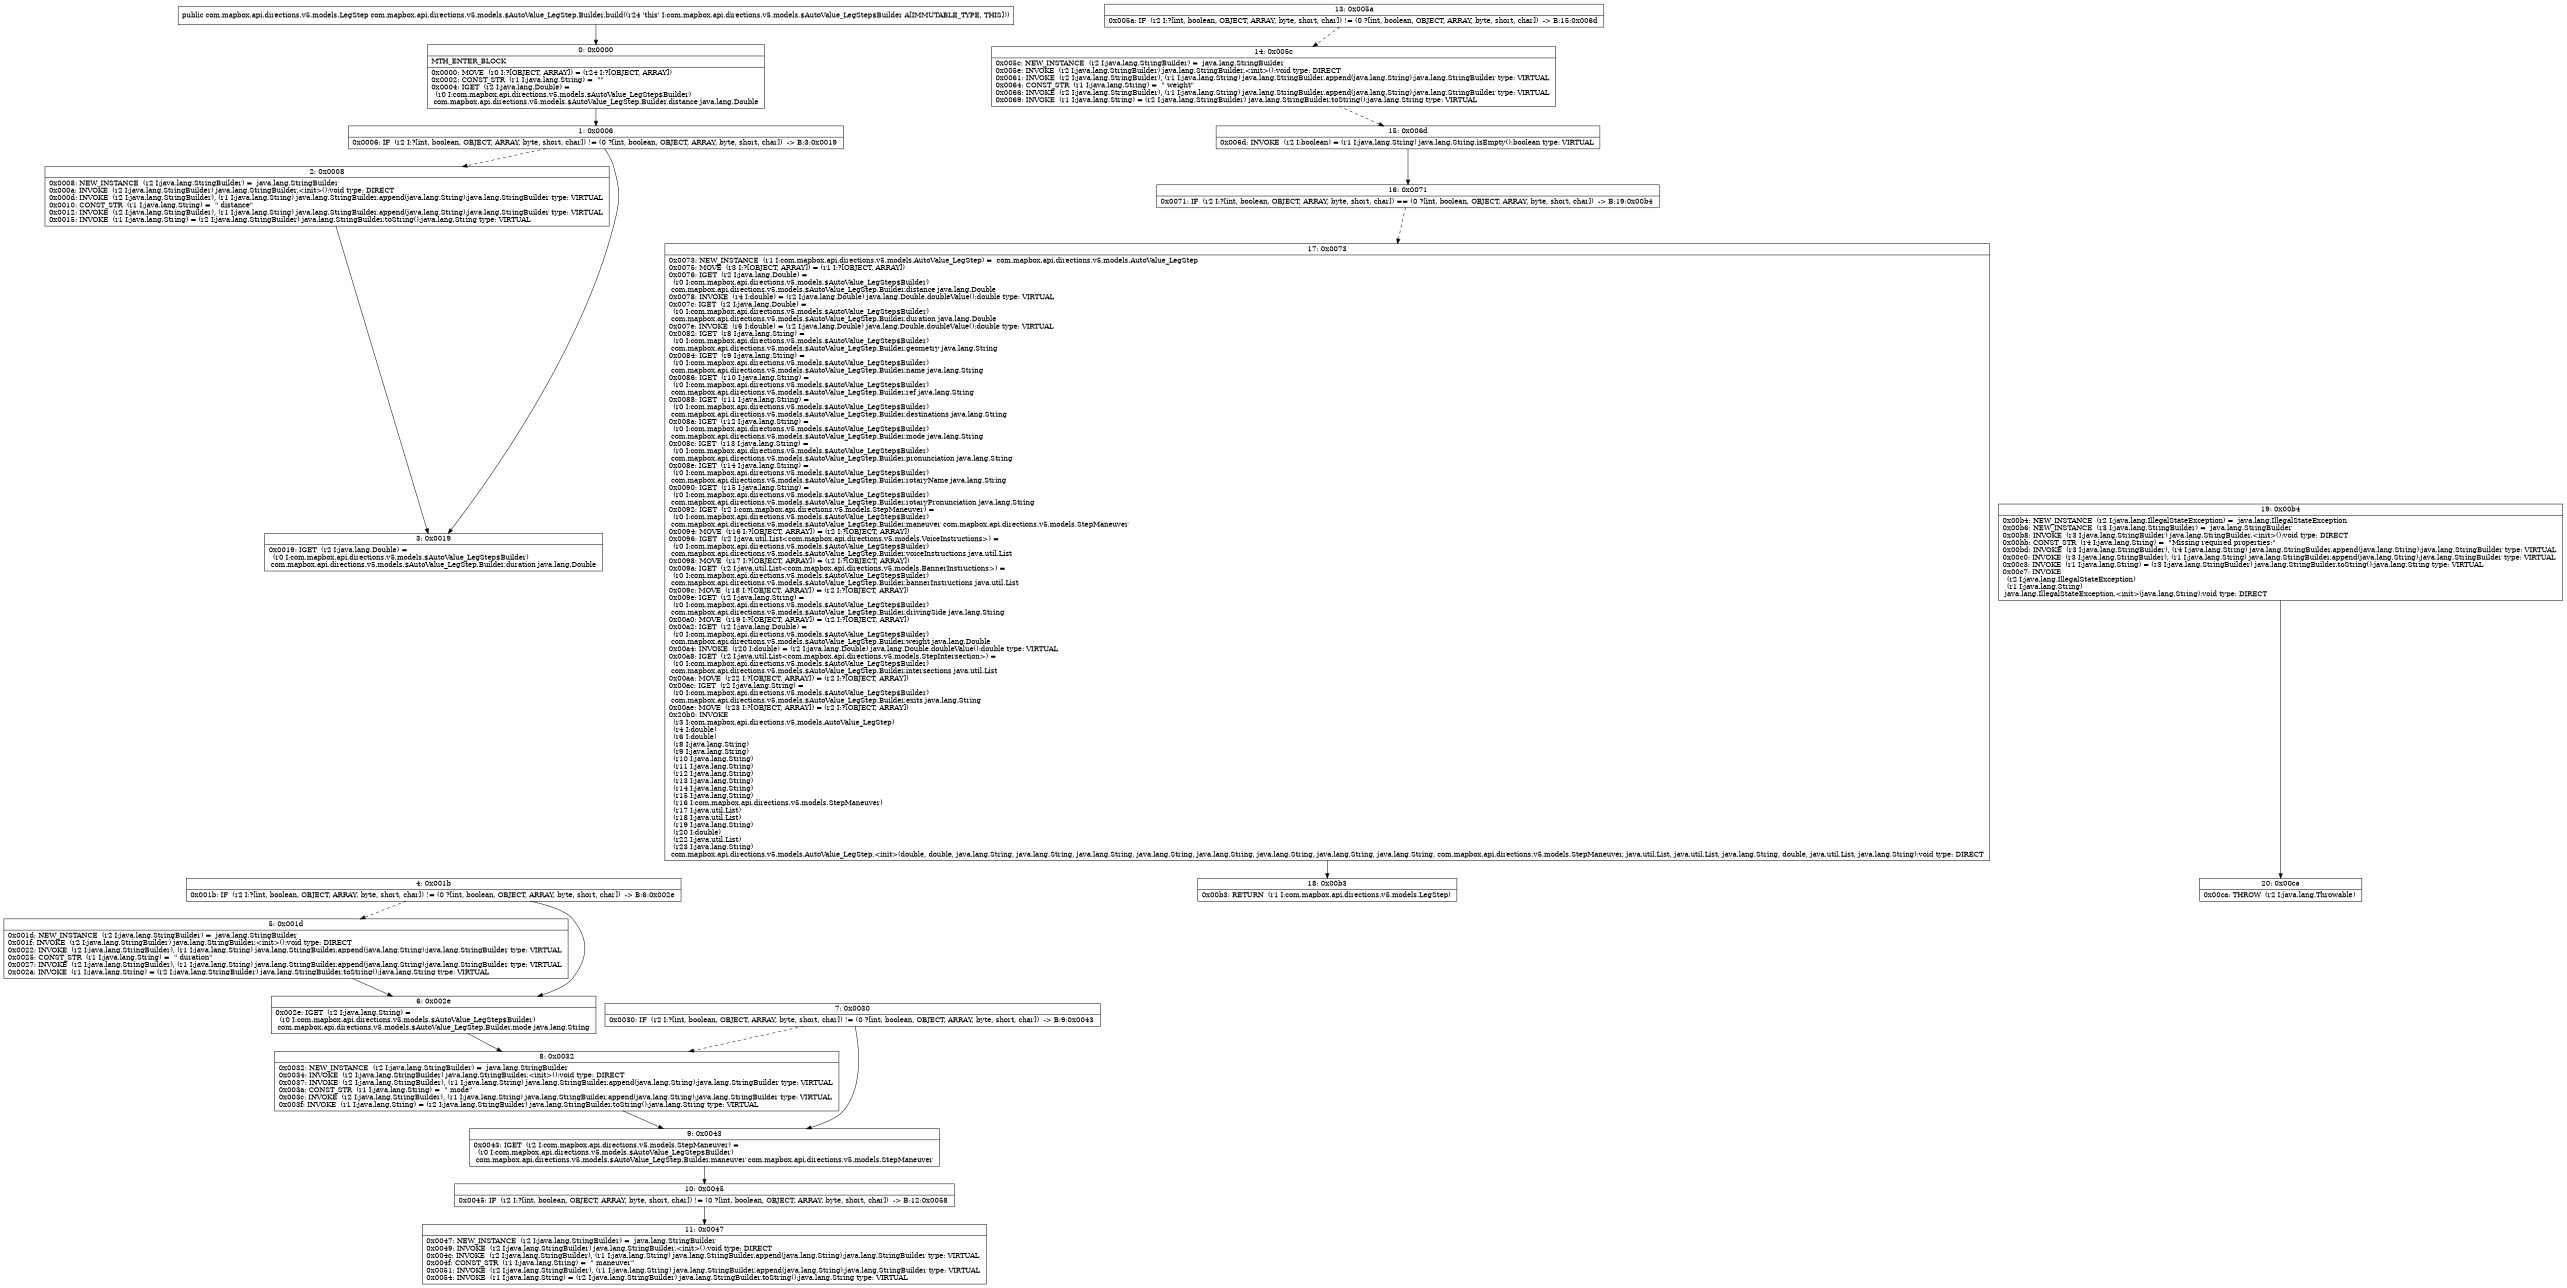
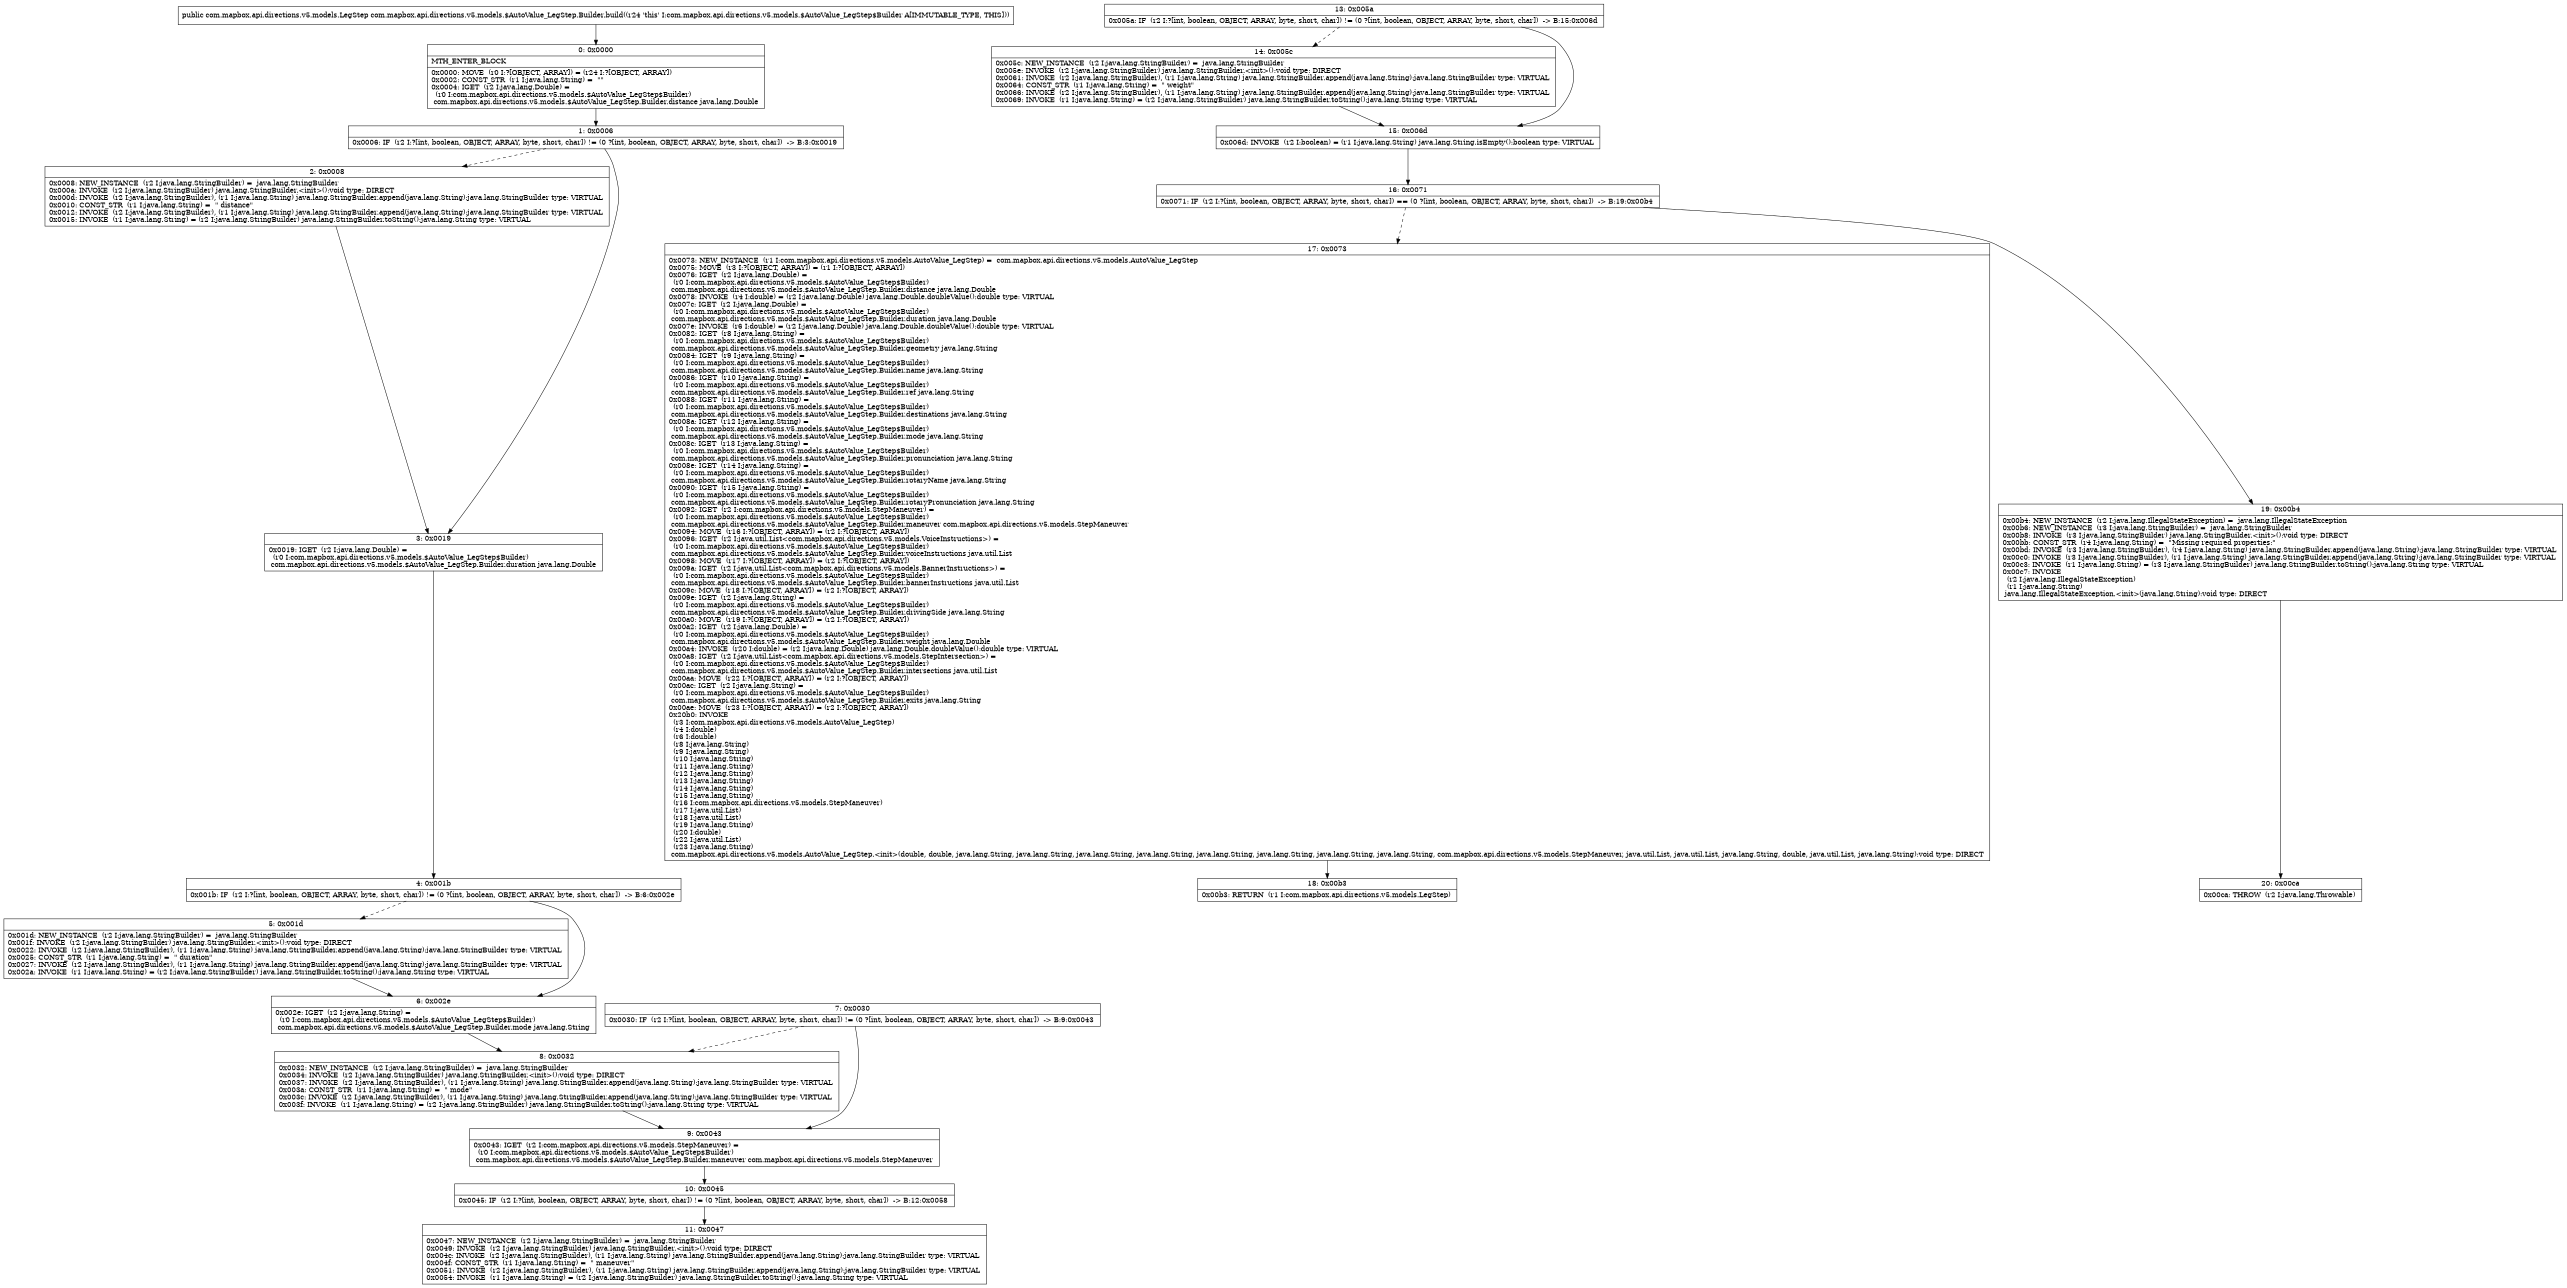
none -> (1574, 76)
(1359, 115) -> (1359, 115)
none -> (2000, 247)
none -> (434, 722)
